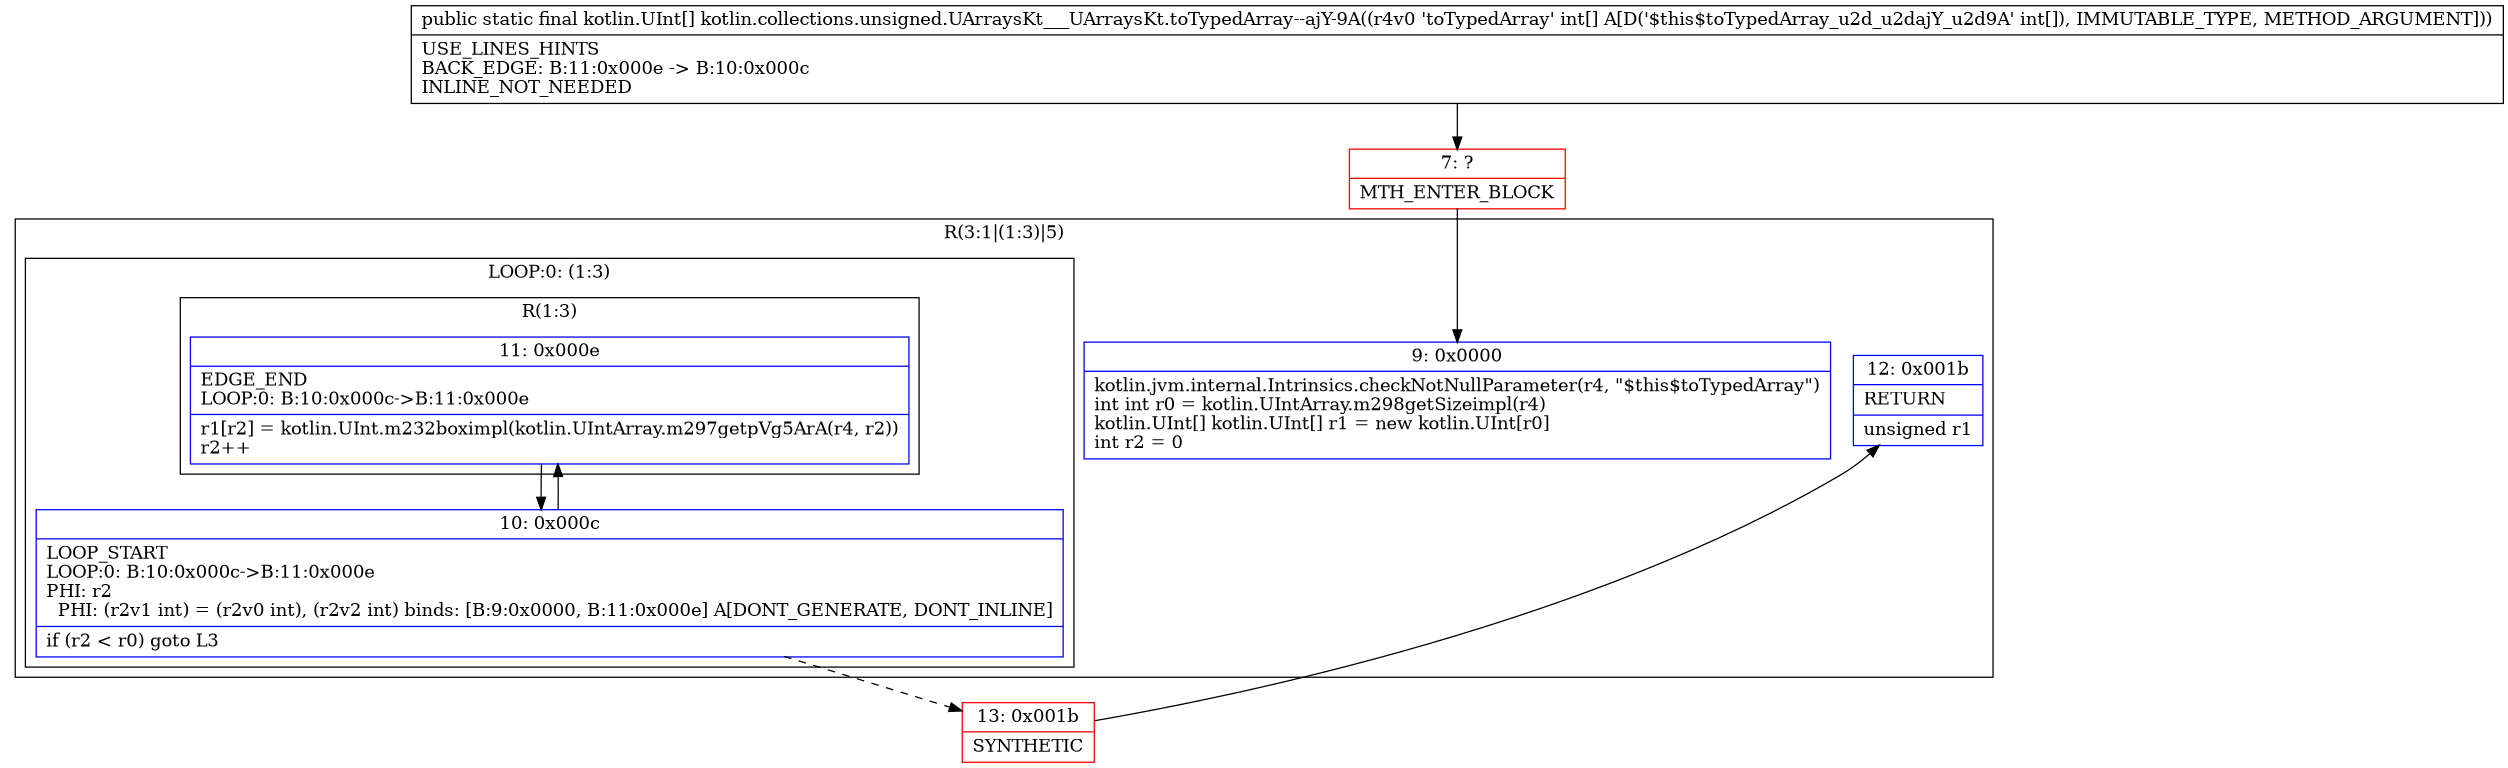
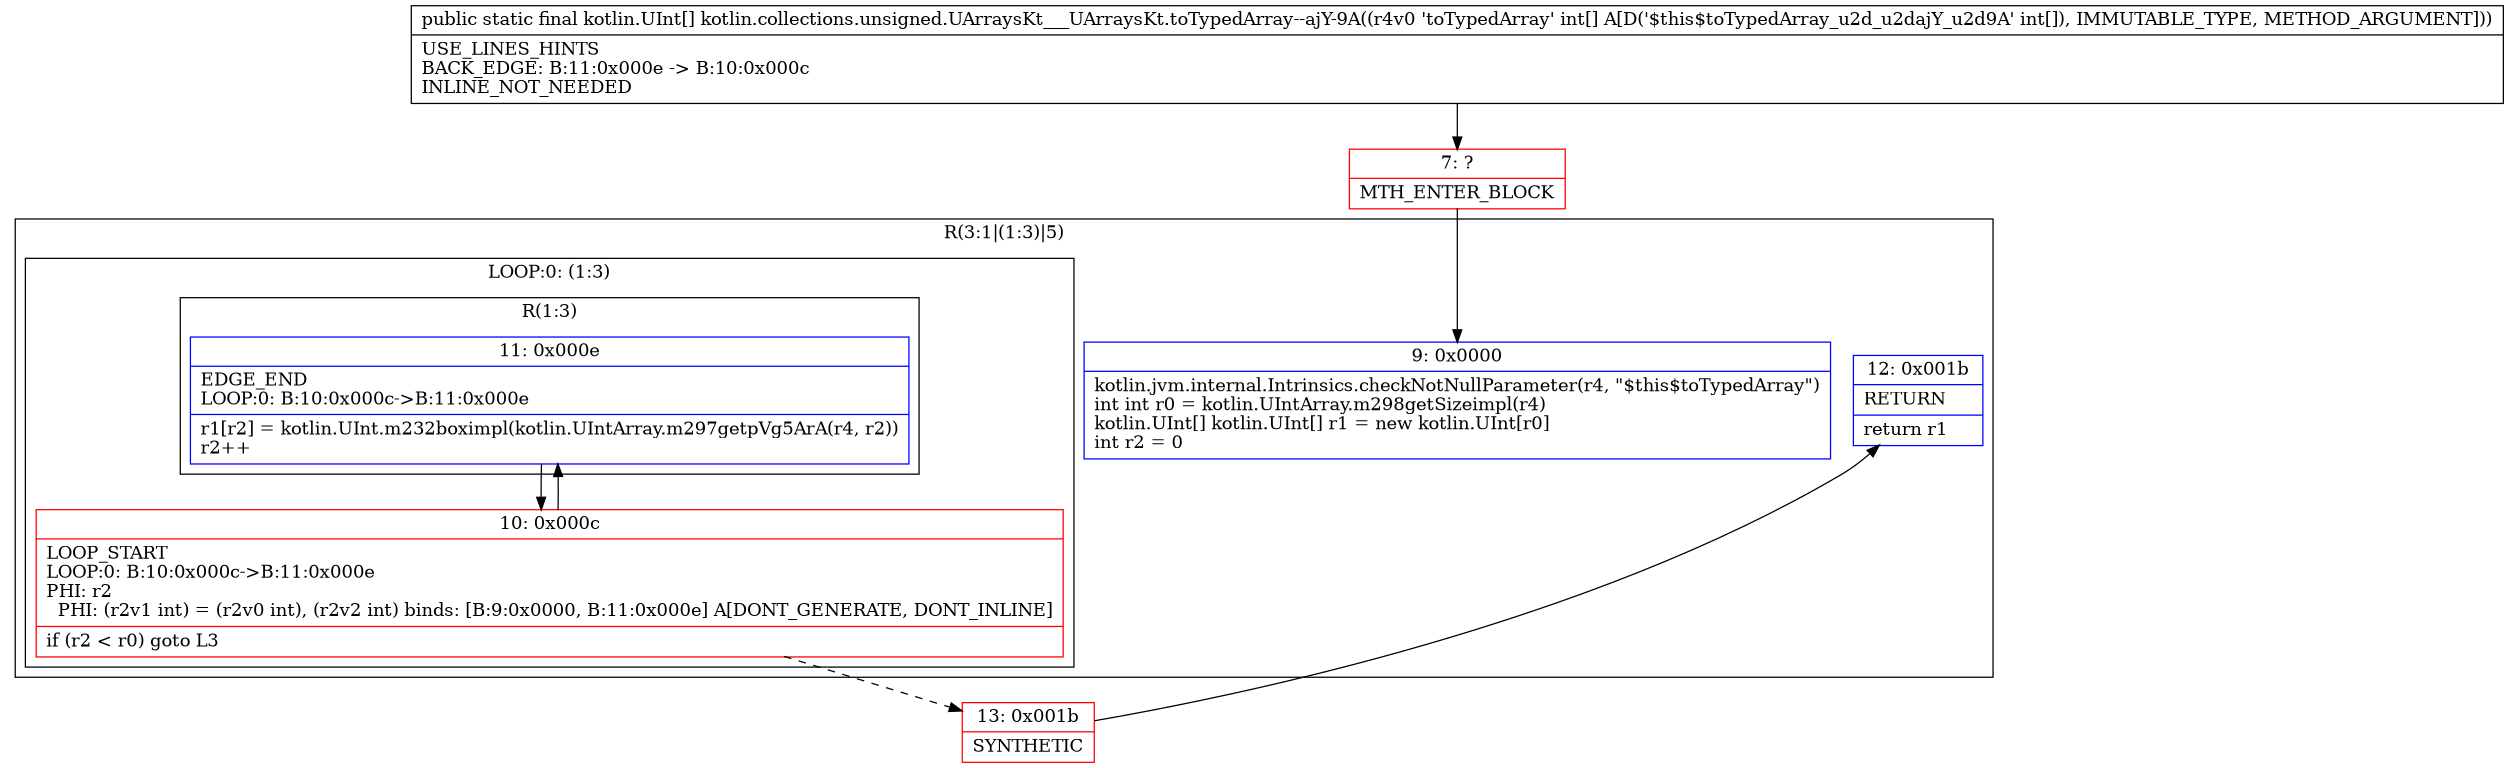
(1918, 430) -> (1906, 430)
(550, 583) -> (550, 583)
